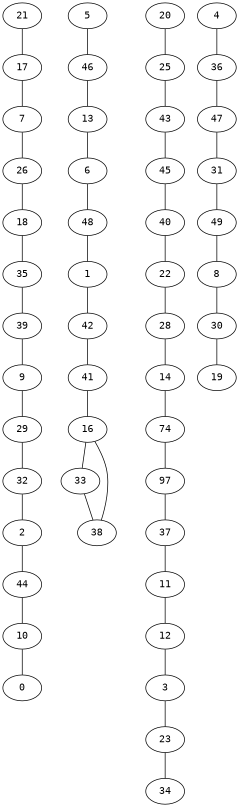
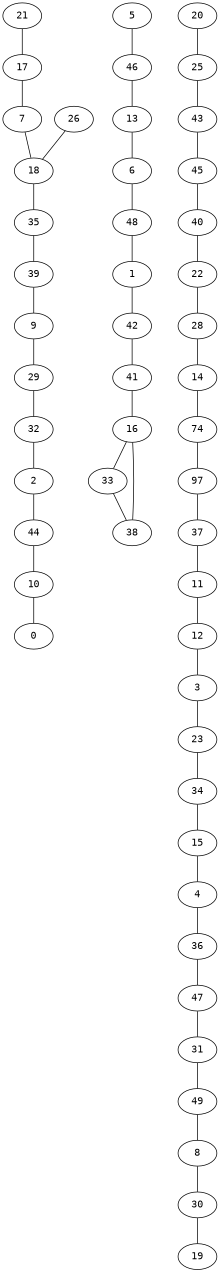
(22, 145) -> (28, 145)
none -> (197, 843)
